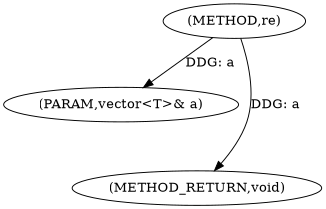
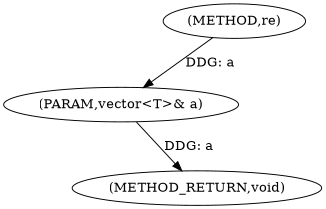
(250, 104) -> (156, 143)
